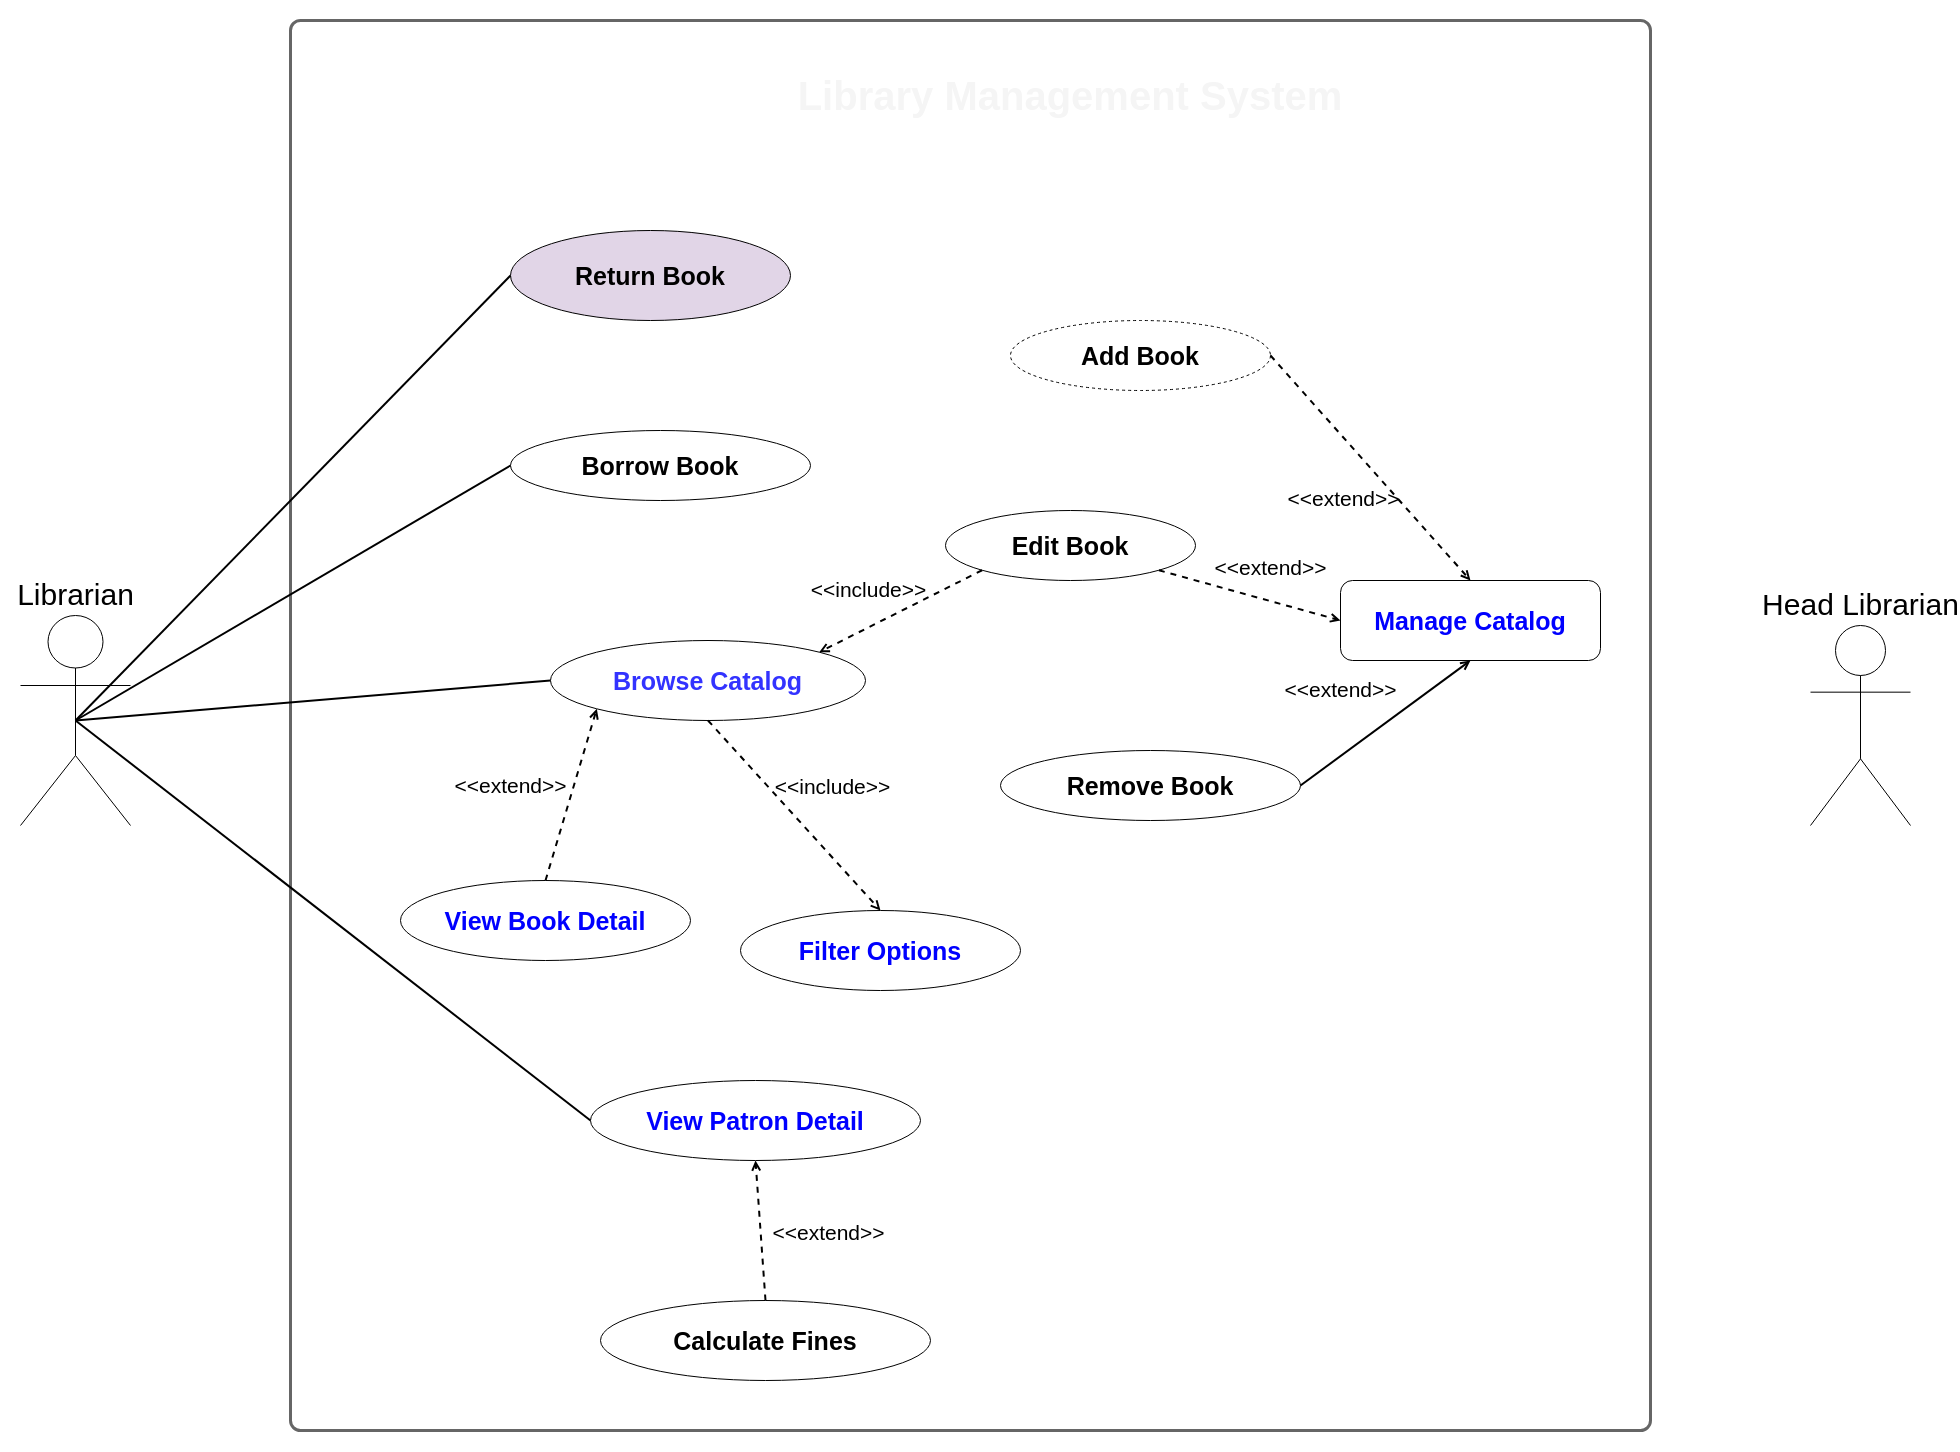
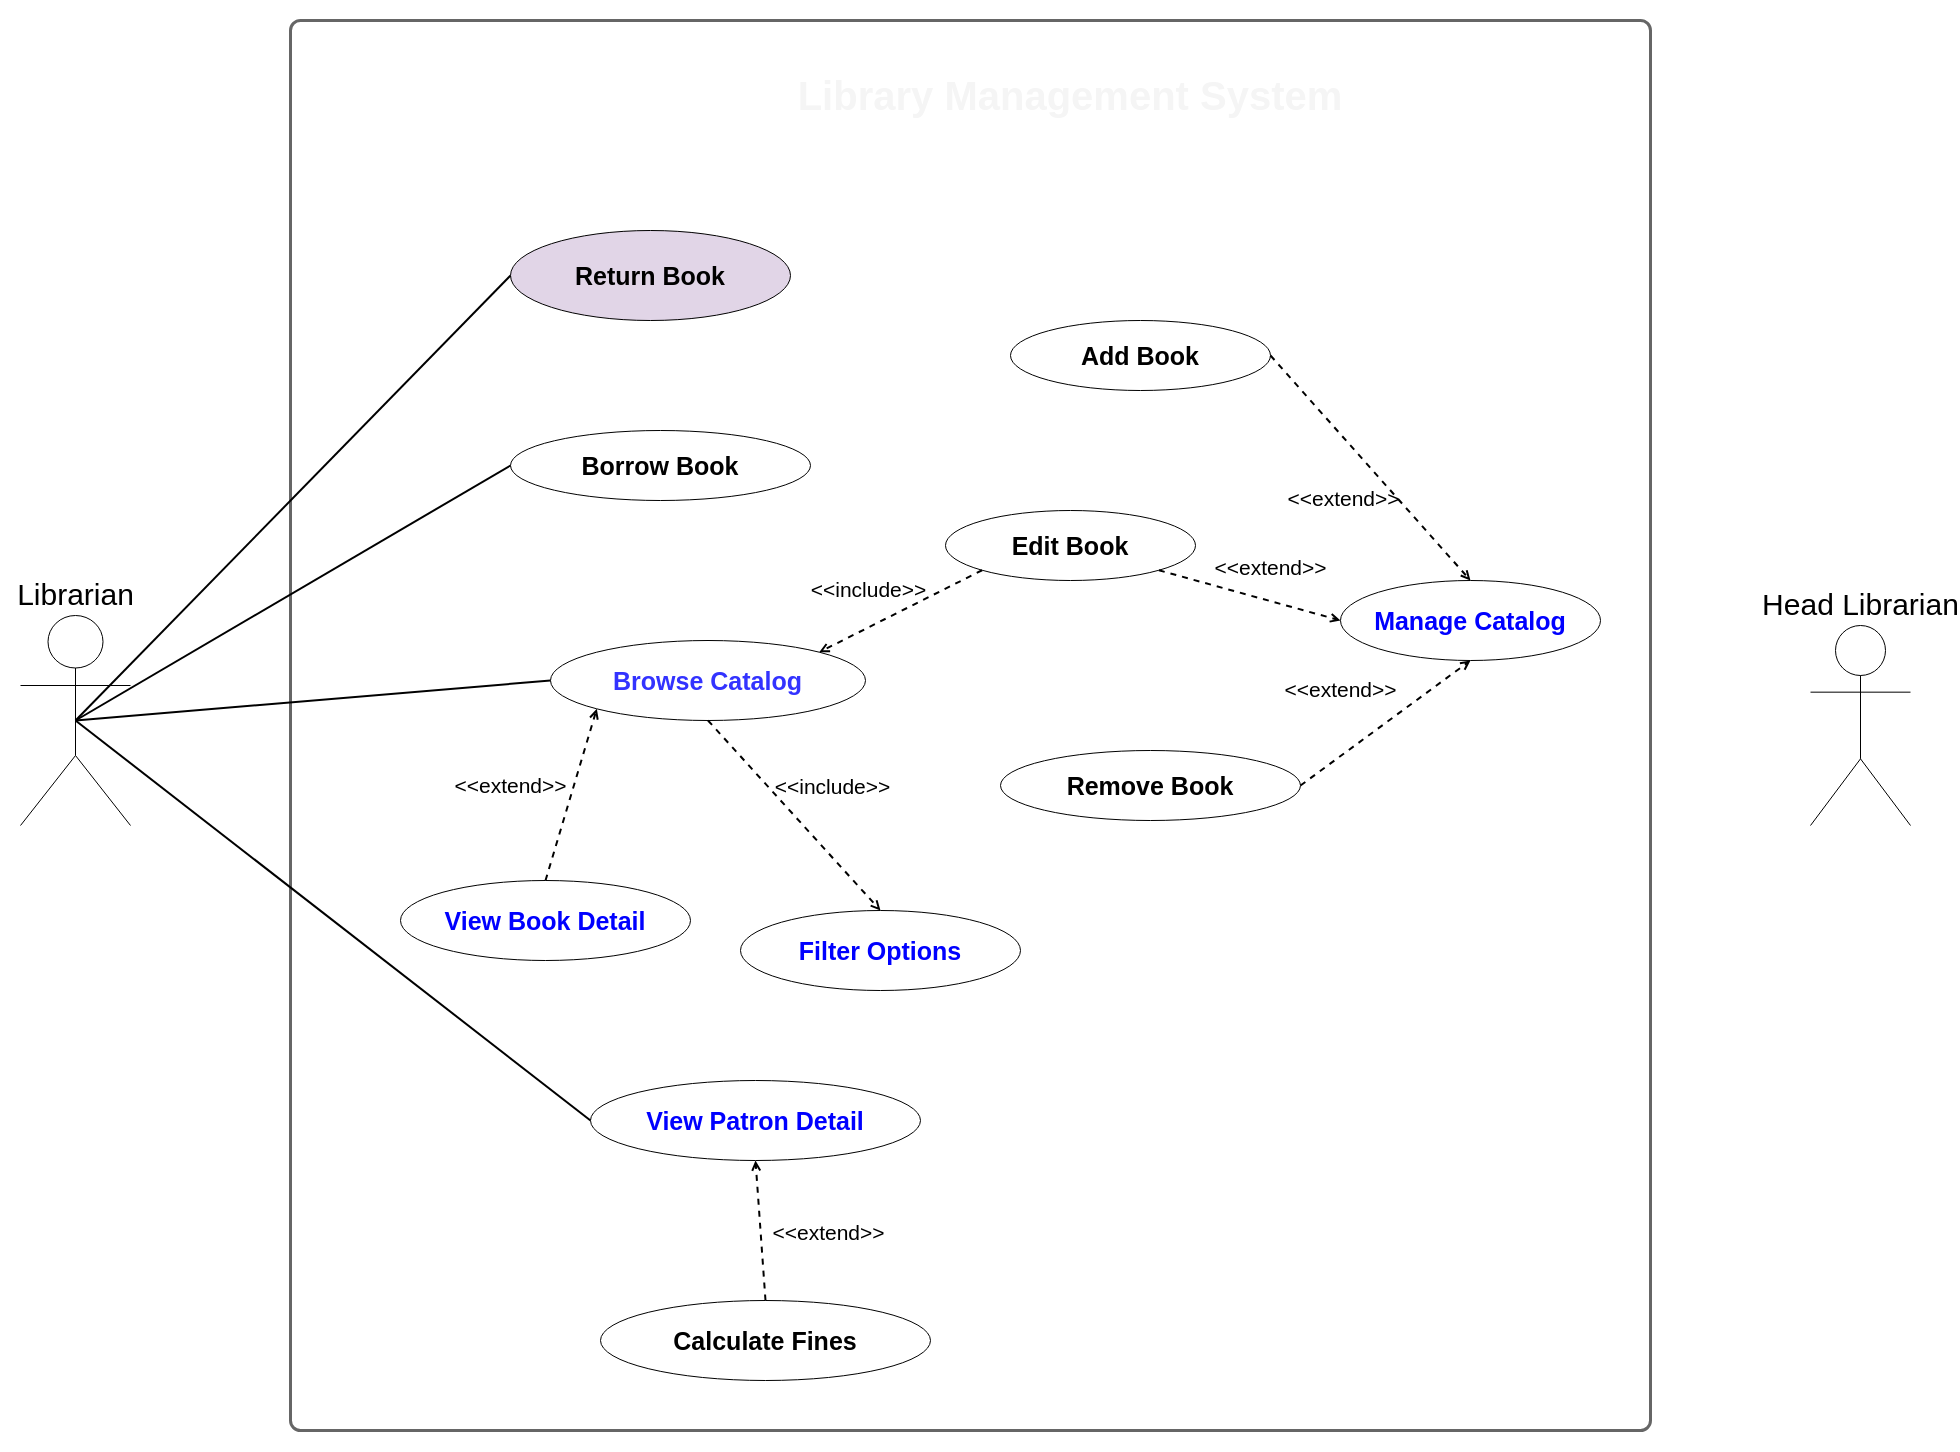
(1141, 356) -> (1141, 356)
(1471, 621) -> (1471, 621)
(1385, 724) -> (1385, 724)
